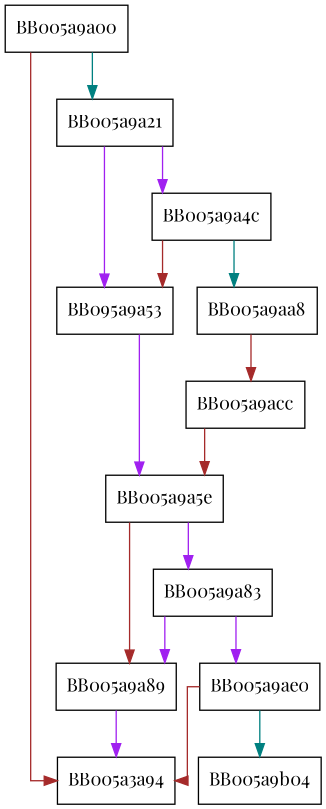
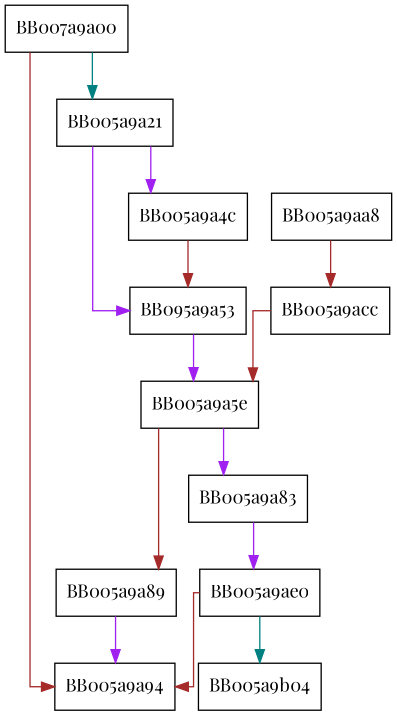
(67, 29) -> (67, 29)
(234, 257) -> none
(165, 633) -> none
(116, 781) -> (115, 687)
